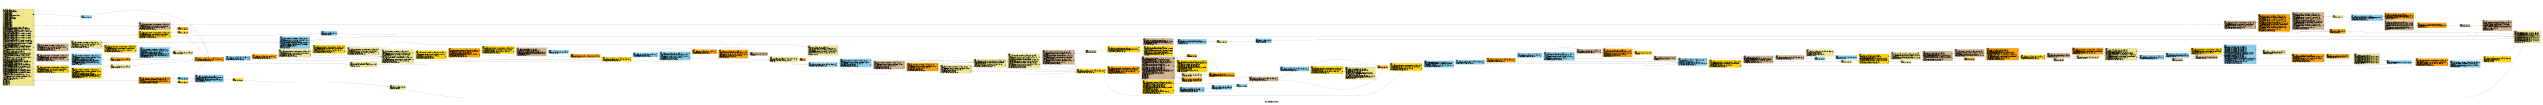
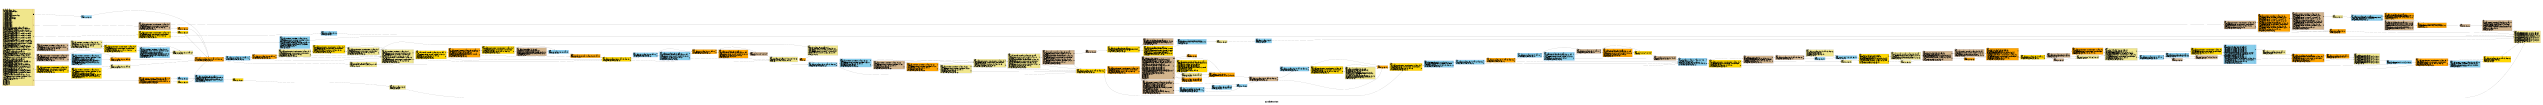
(1158, 87) -> (1158, 87)
